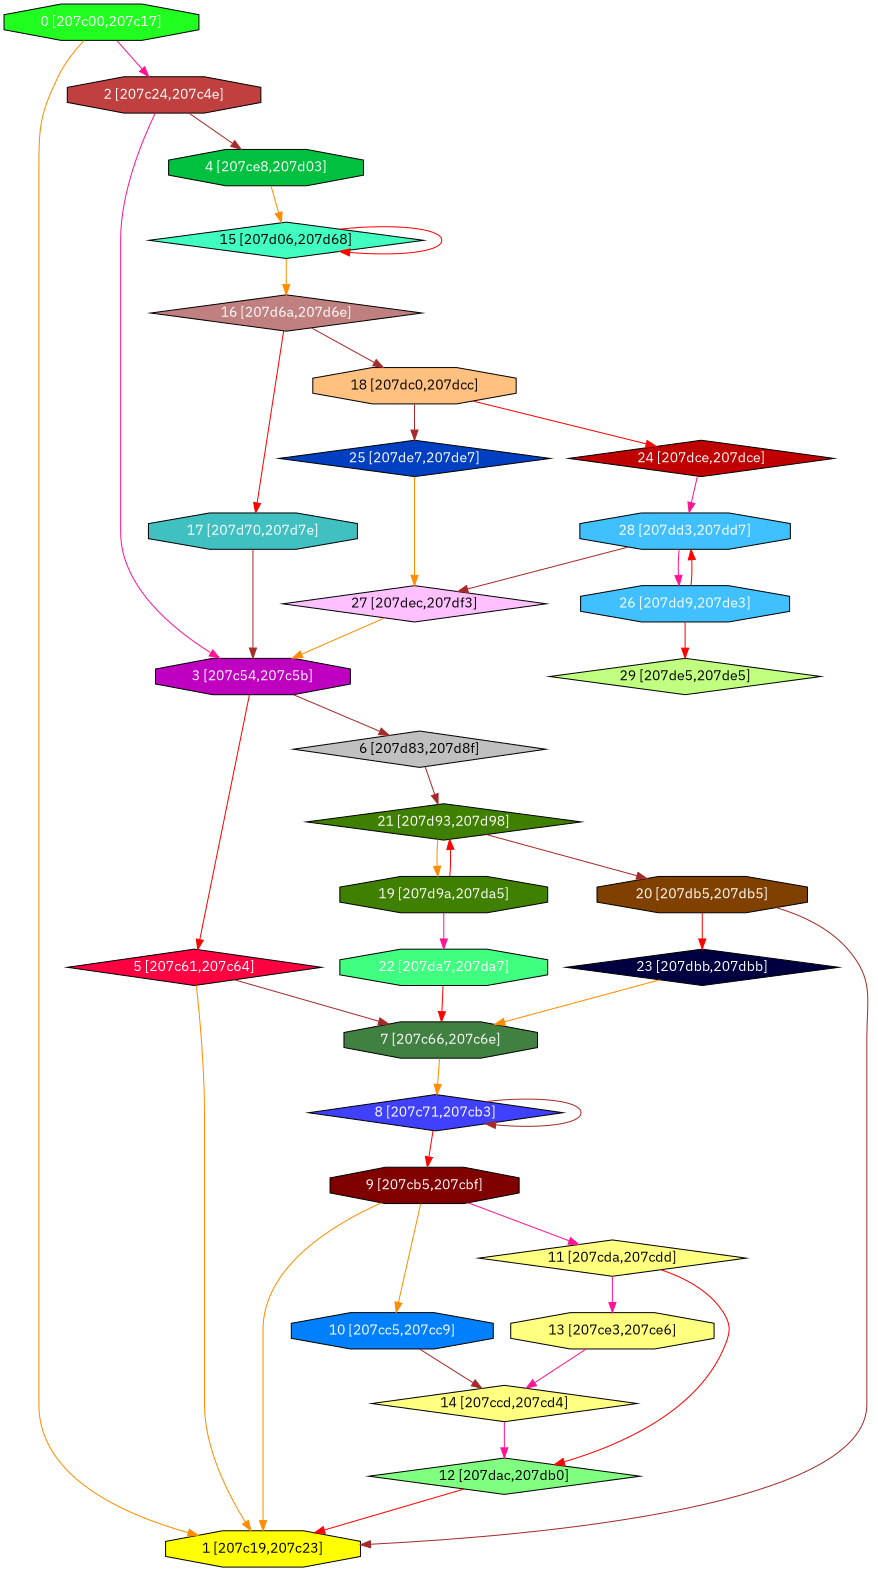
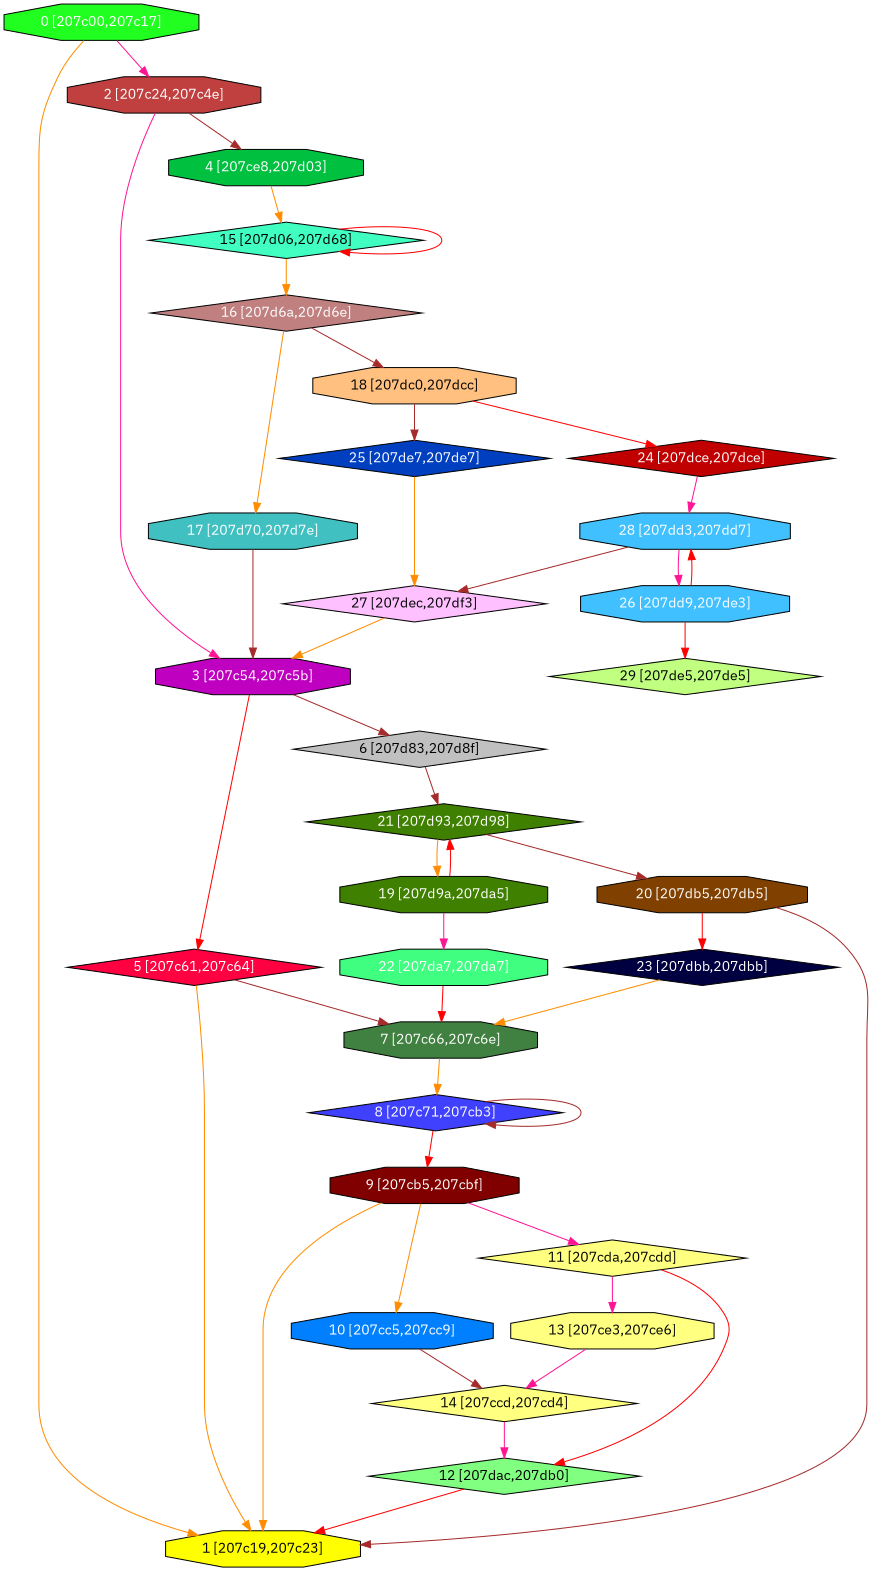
(270, 417) -> (270, 417)
